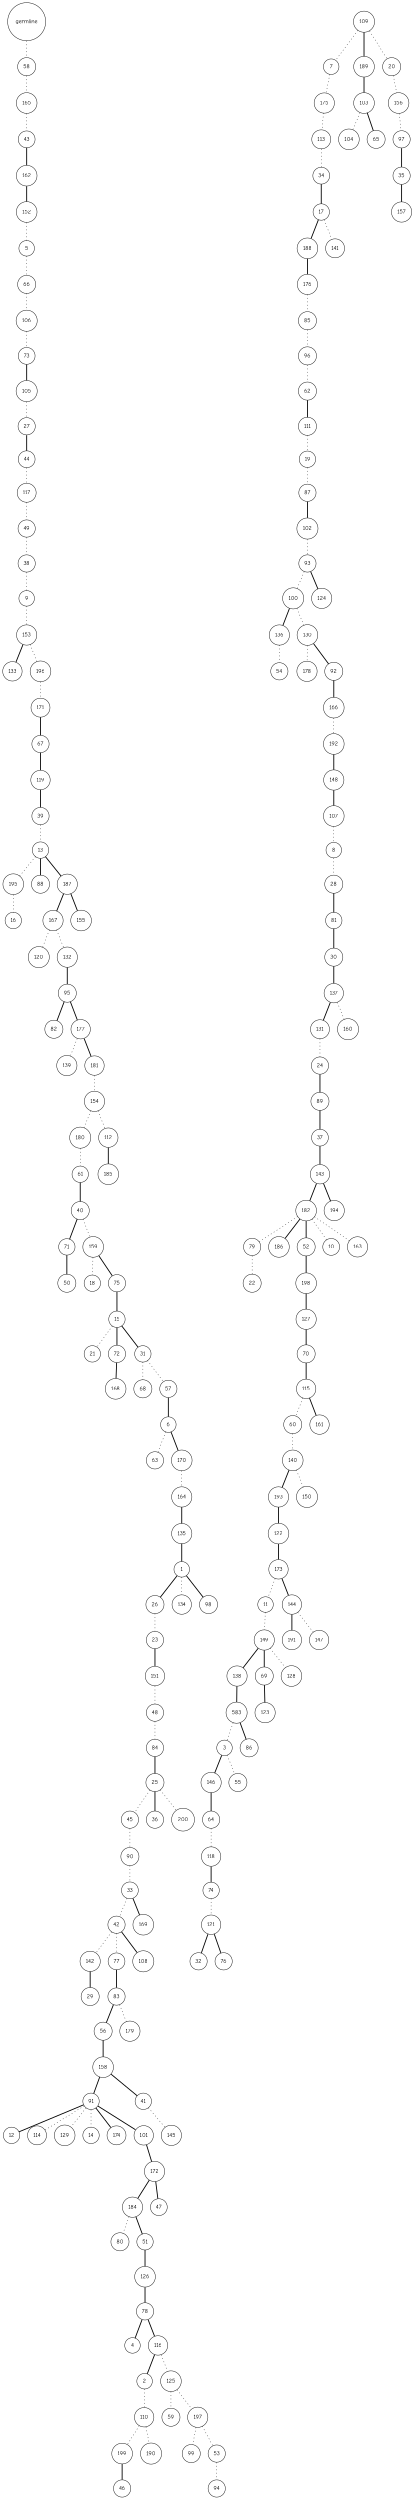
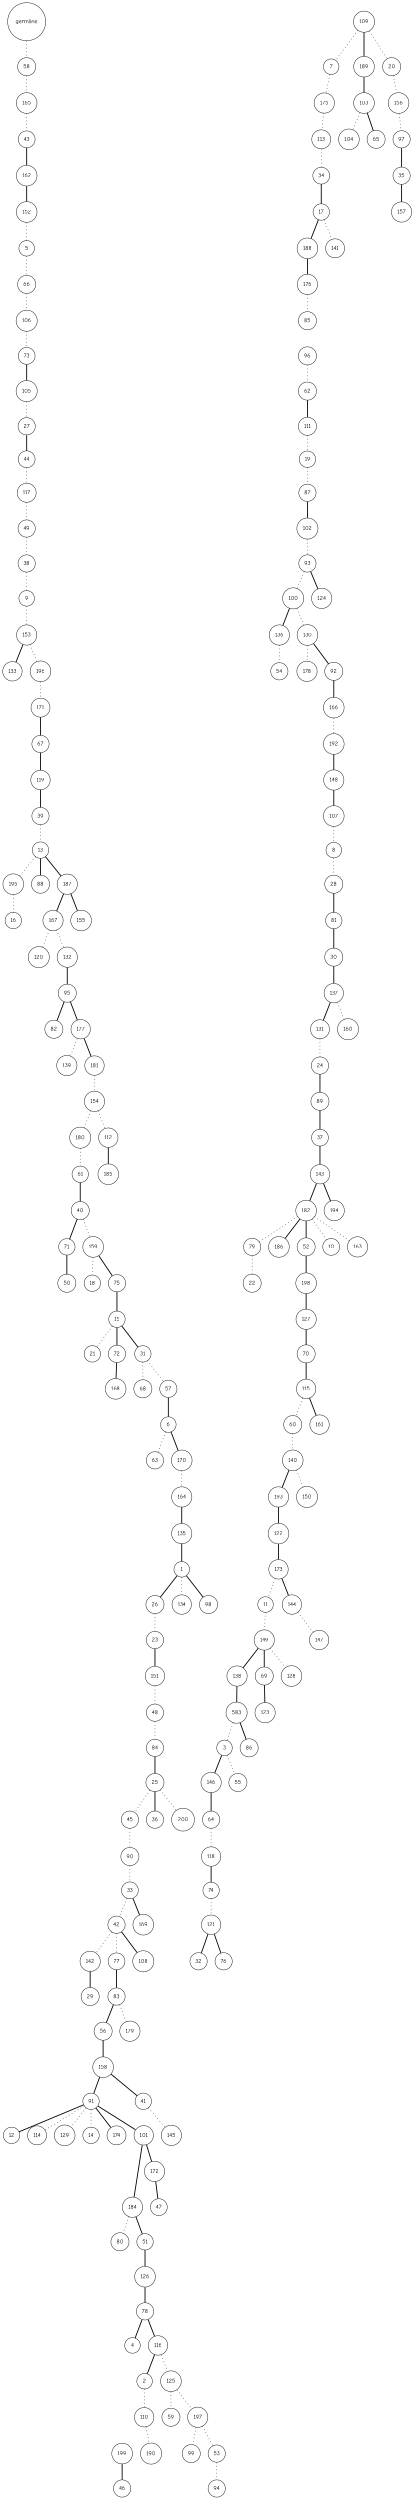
(307, 338) -> none
(292, 1640) -> none
(144, 2189) -> (138, 2171)
(133, 2435) -> none
